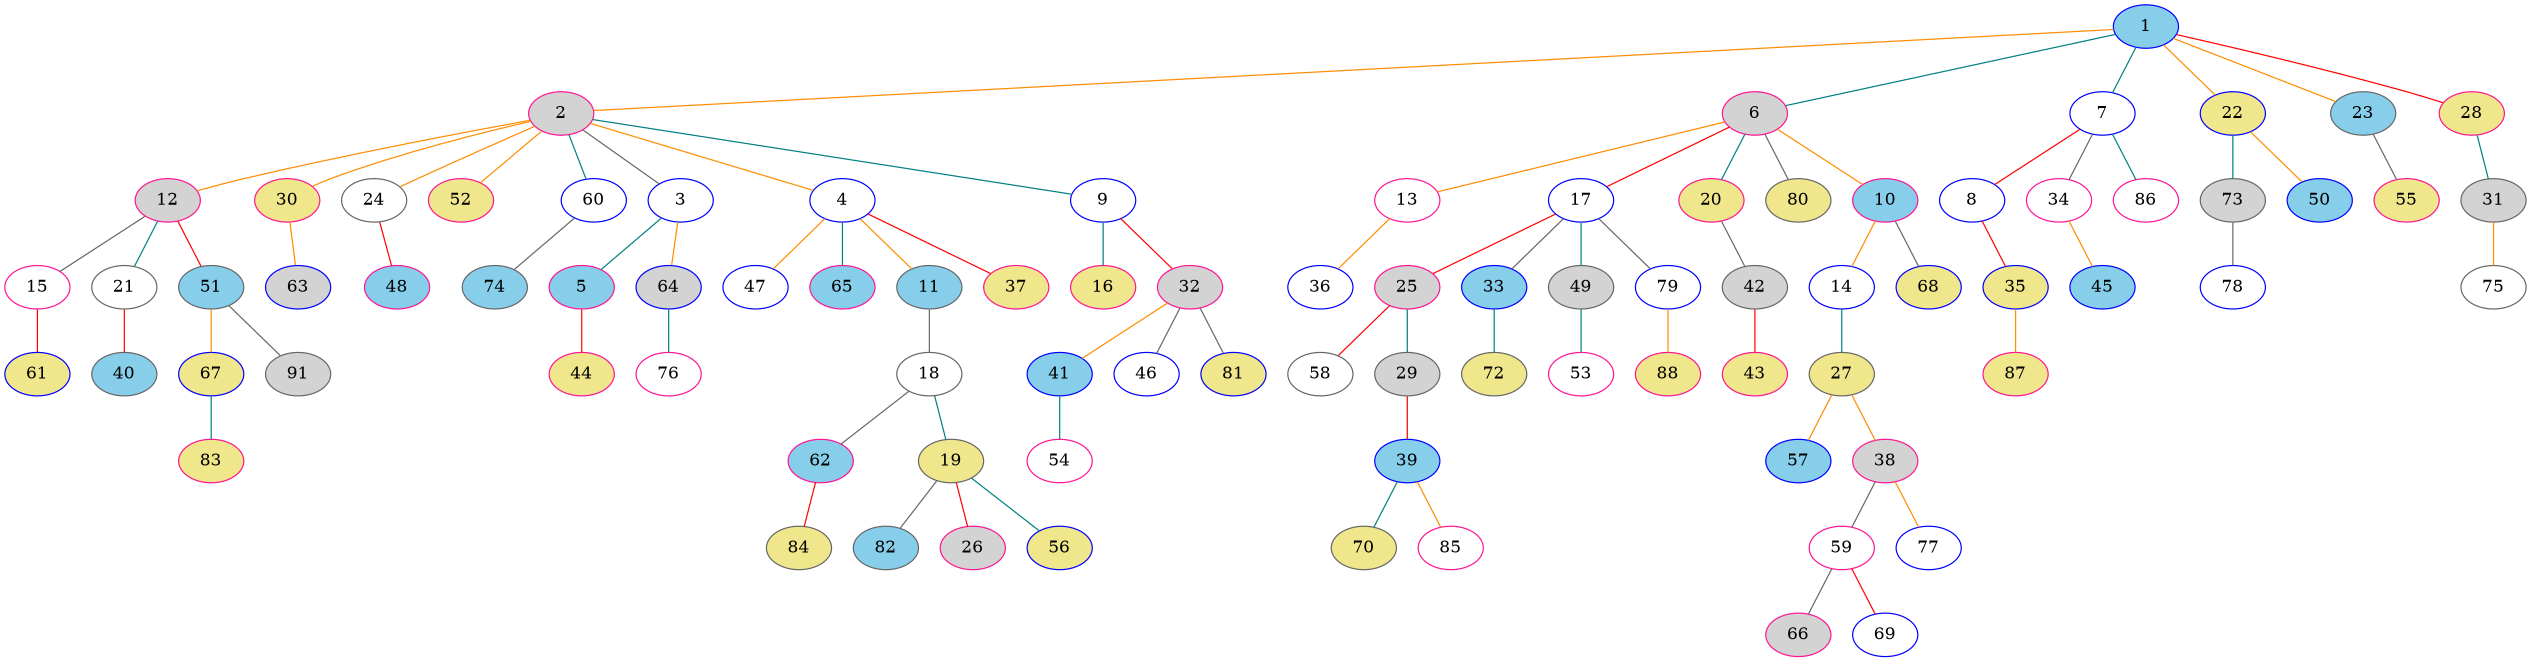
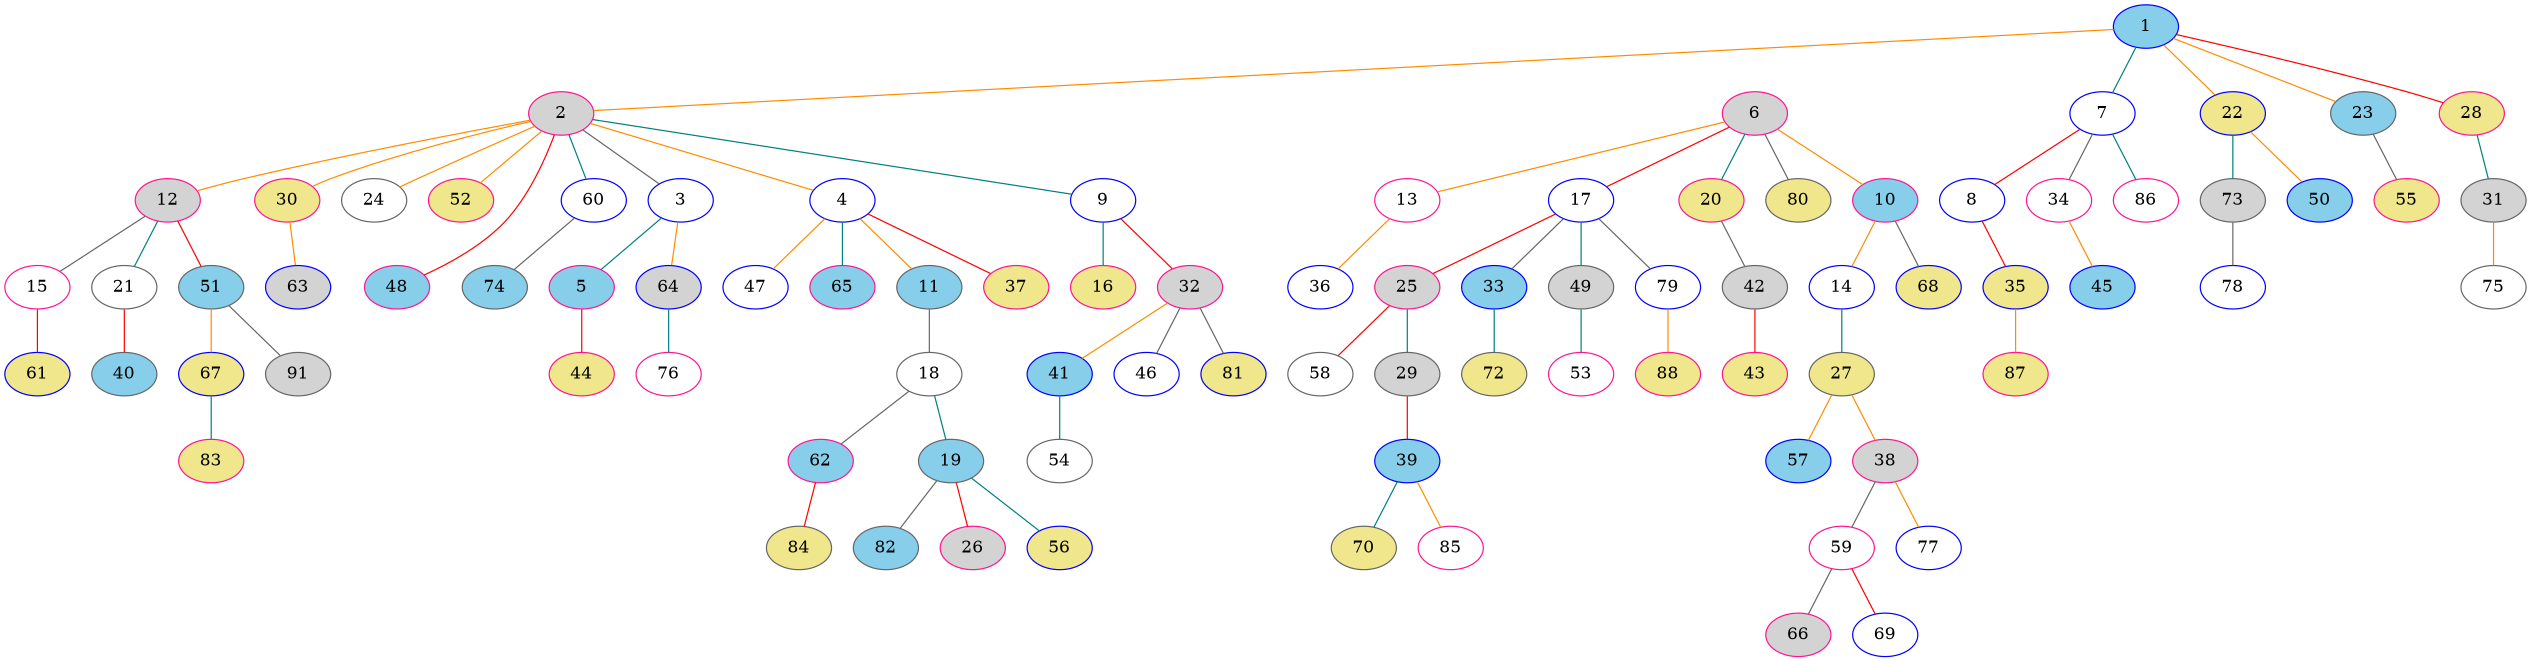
(1950, 70) -> none
(386, 244) -> (506, 220)
(951, 461) -> (951, 461)
(1060, 461) -> (1060, 461)
